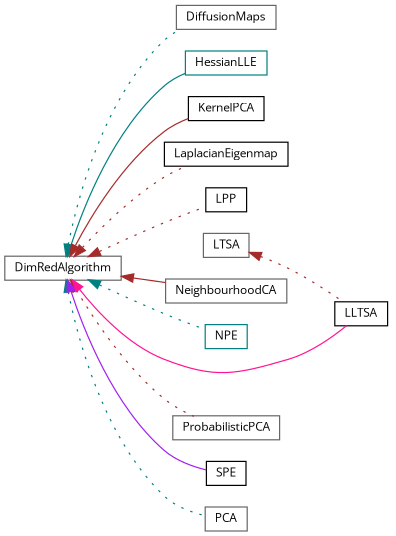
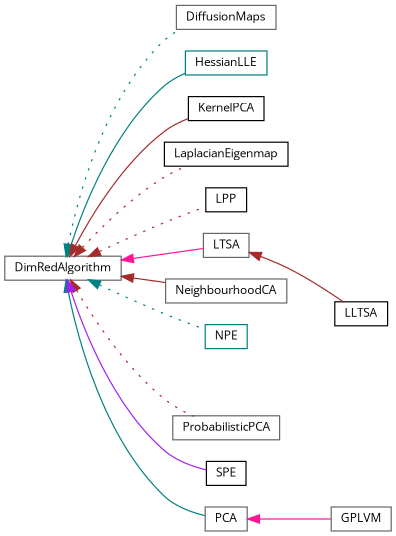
(304, 277) -> (304, 277)
(205, 371) -> (168, 253)
(111, 422) -> (111, 422)
none -> (361, 519)
